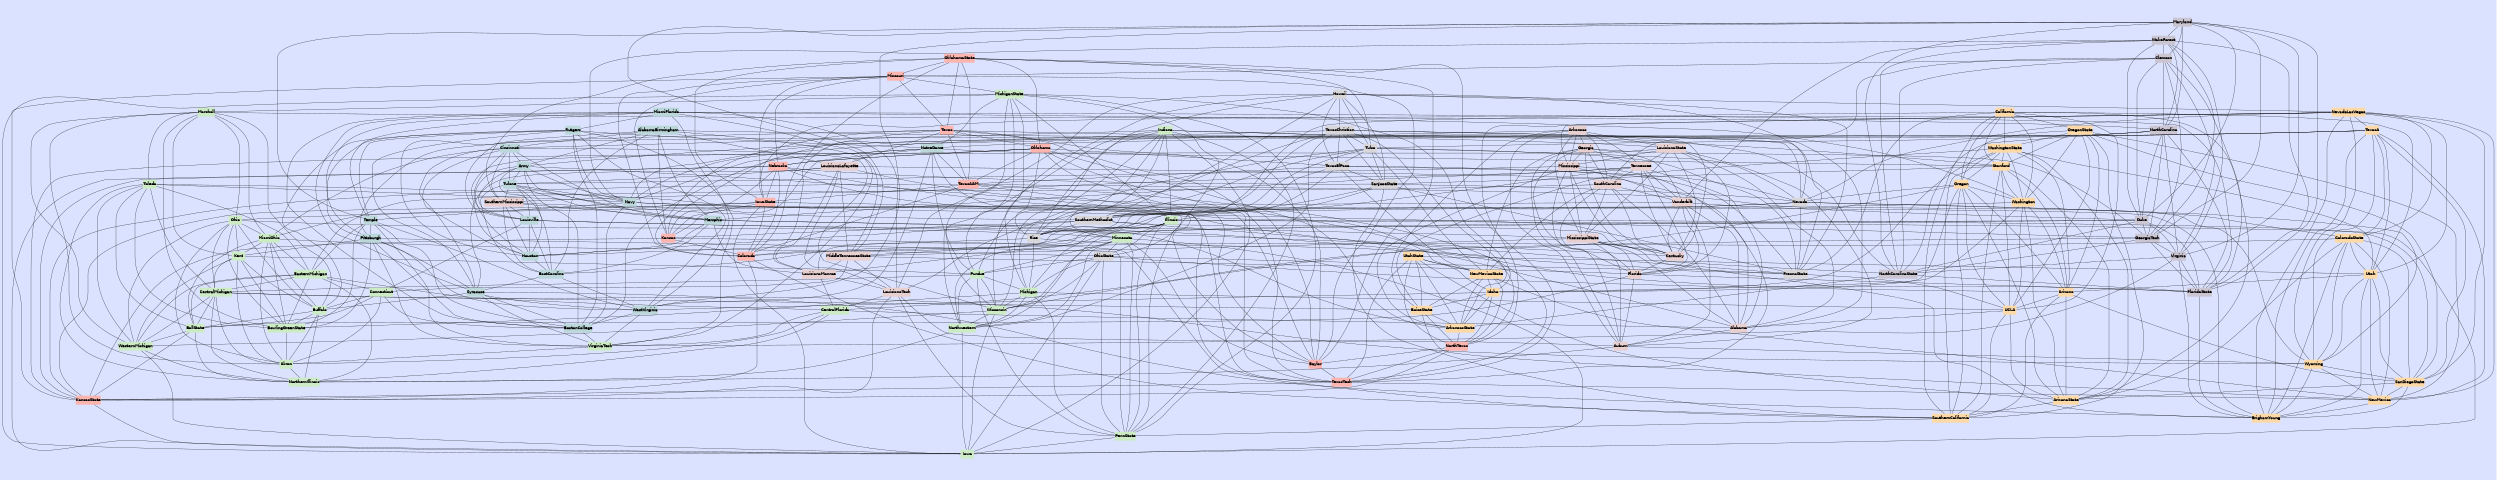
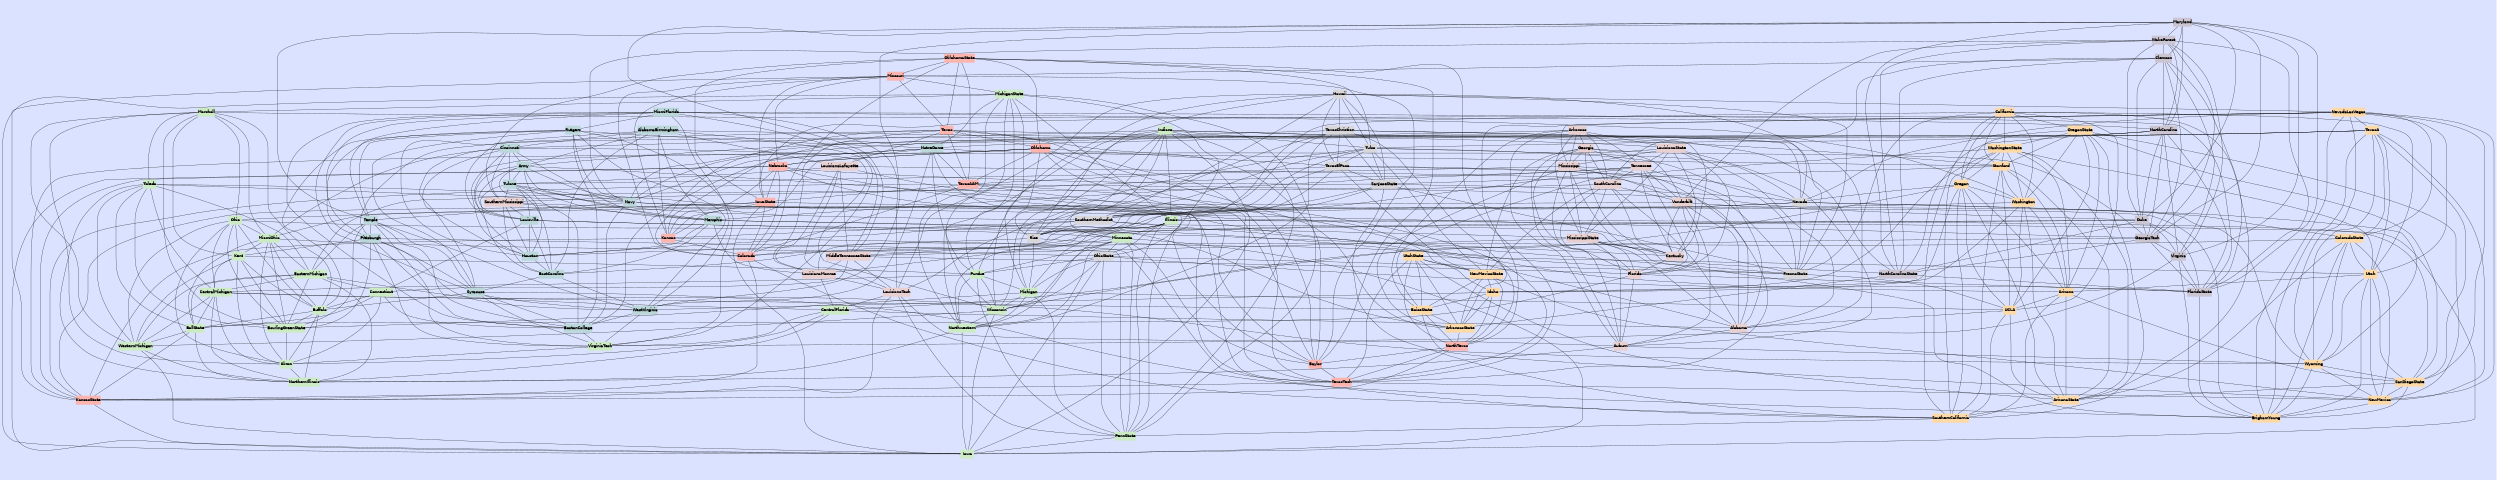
(1299, 112) -> (940, 202)
(1355, 139) -> (1282, 140)
(599, 172) -> (431, 247)
(2050, 264) -> none
(2408, 296) -> none
